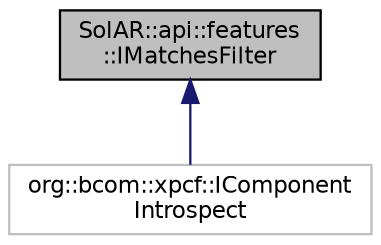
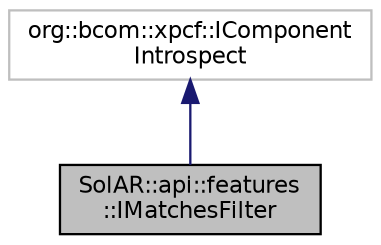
(190, 134) -> (190, 134)
